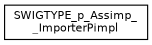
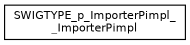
(76, 22) -> (95, 22)
